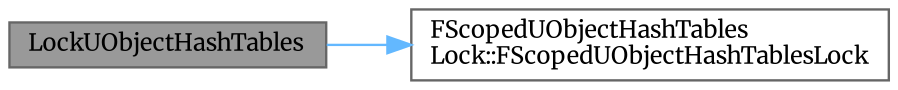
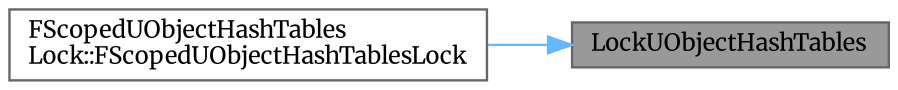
(357, 45) -> (518, 45)
